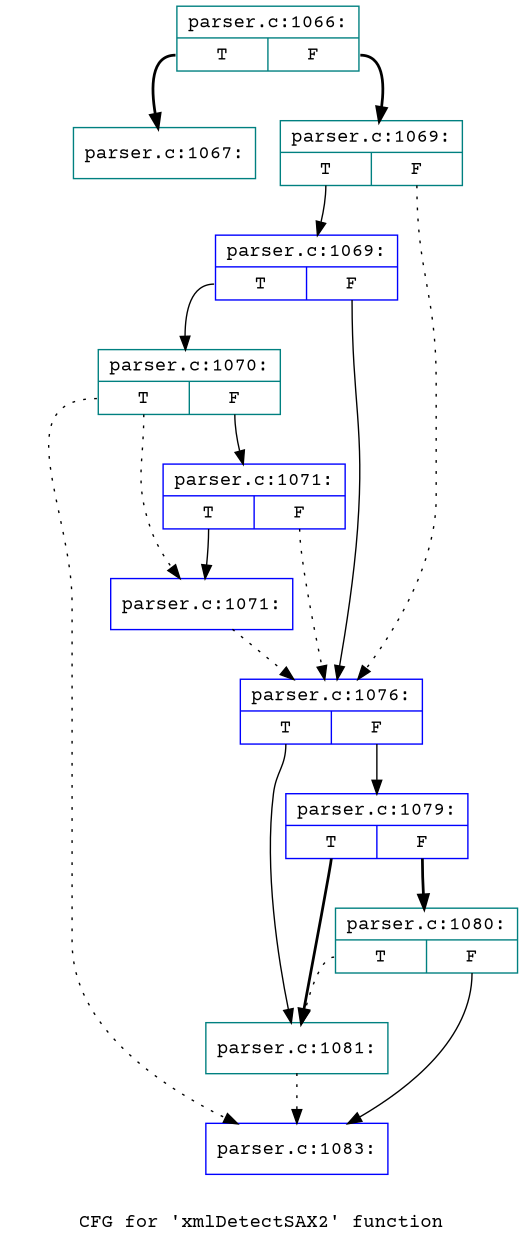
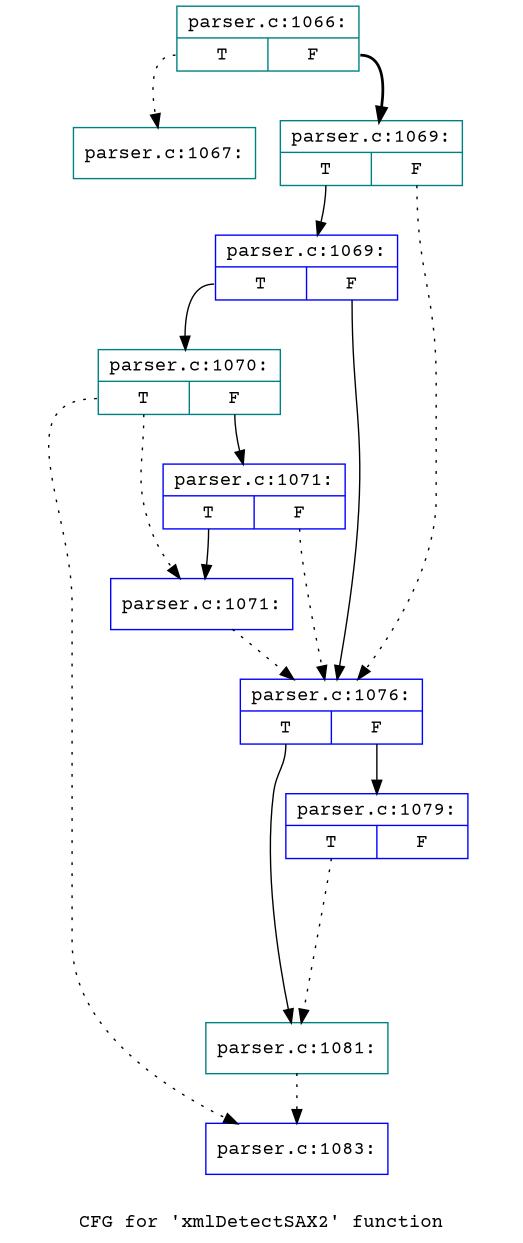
(154, 79) -> (154, 79)
(318, 934) -> (318, 934)
(427, 941) -> none
